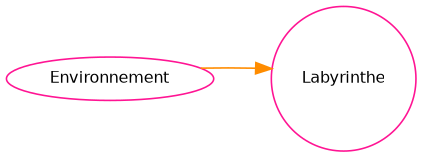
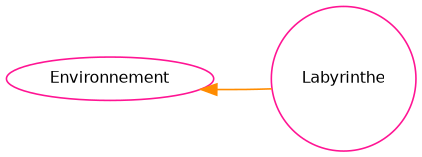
(228, 68) -> (244, 89)
